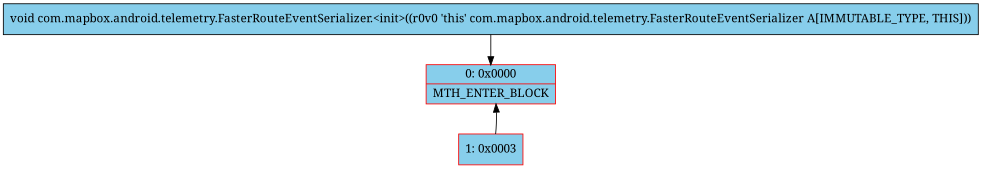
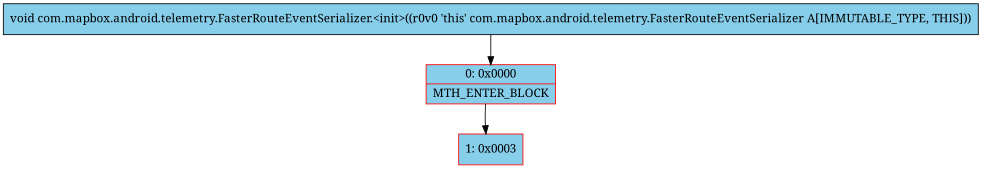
(496, 123) -> (485, 115)
